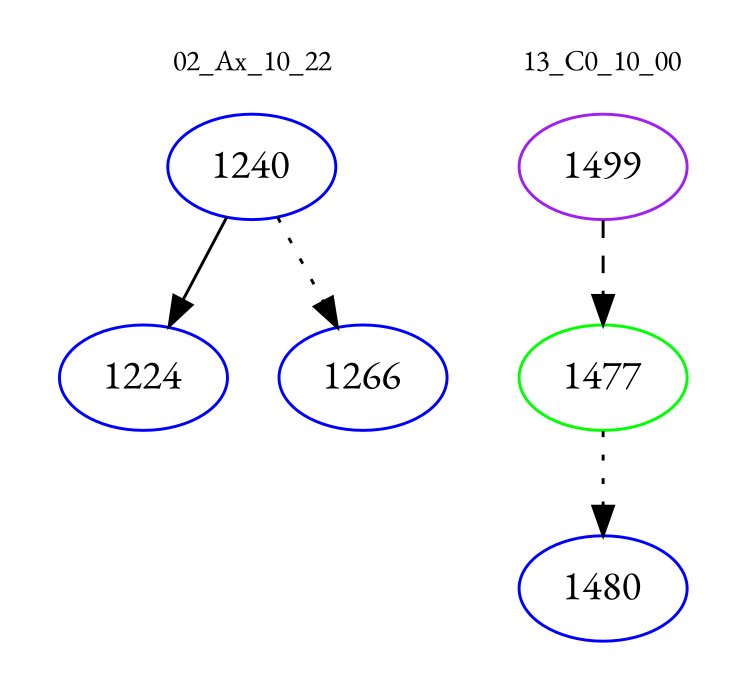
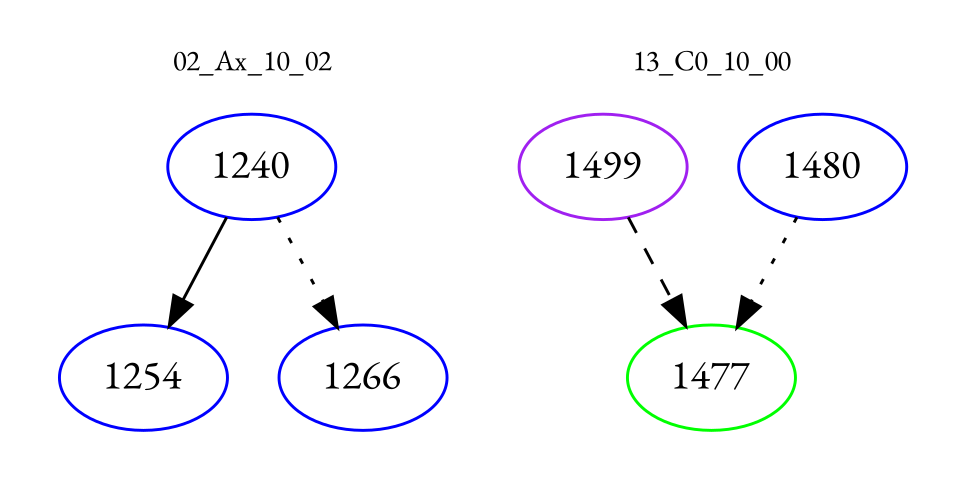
(253, 63) -> (253, 63)
(143, 378) -> (143, 378)
(603, 469) -> (774, 259)
